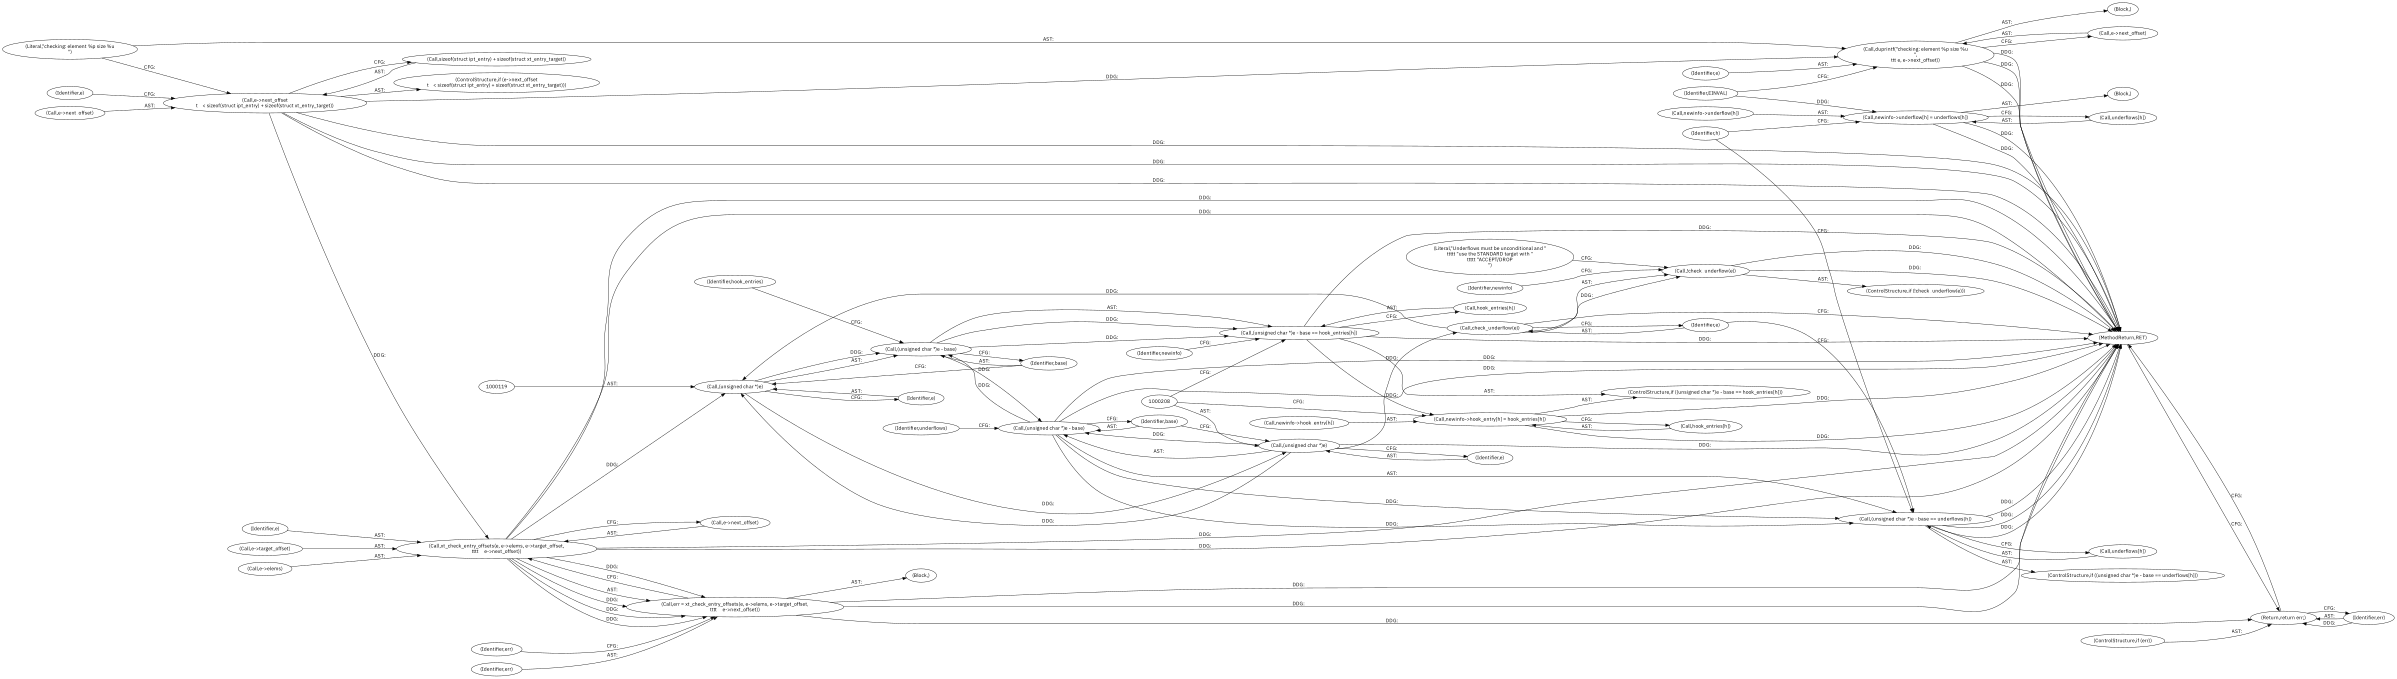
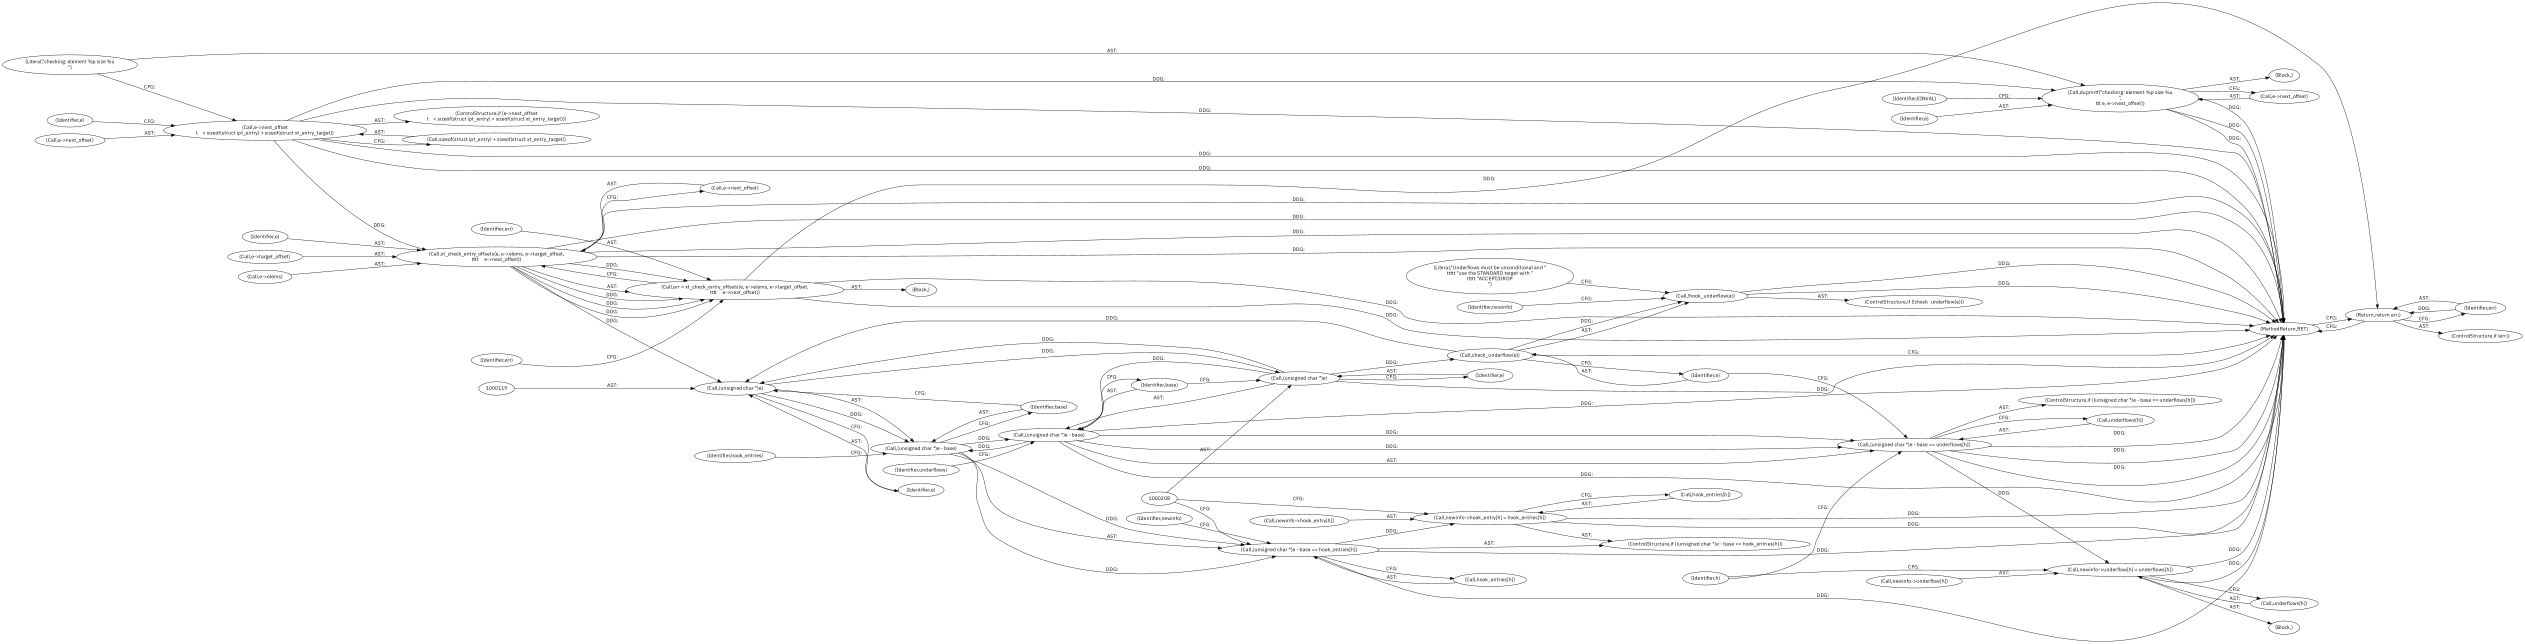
(1804, 103) -> (2016, 506)
(1706, 271) -> (1706, 296)
(2217, 639) -> (2416, 328)
